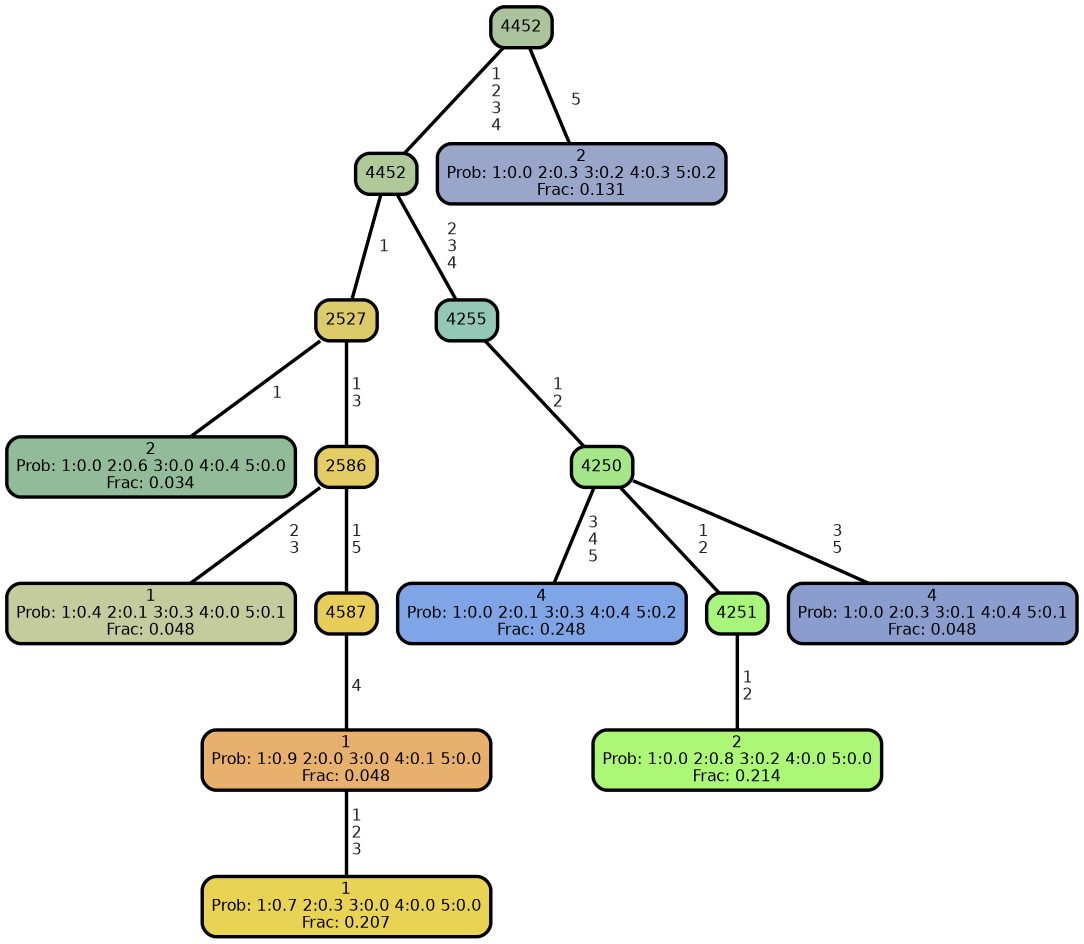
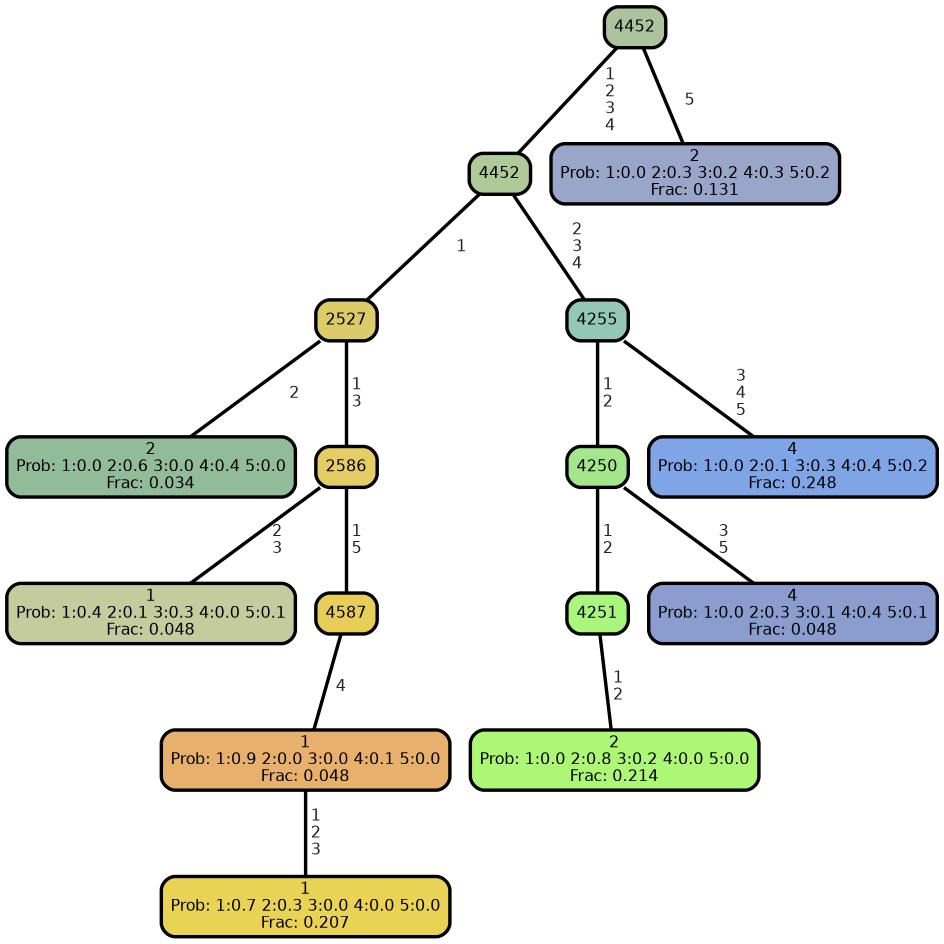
(275, 394) -> (292, 394)
(574, 535) -> (689, 389)
